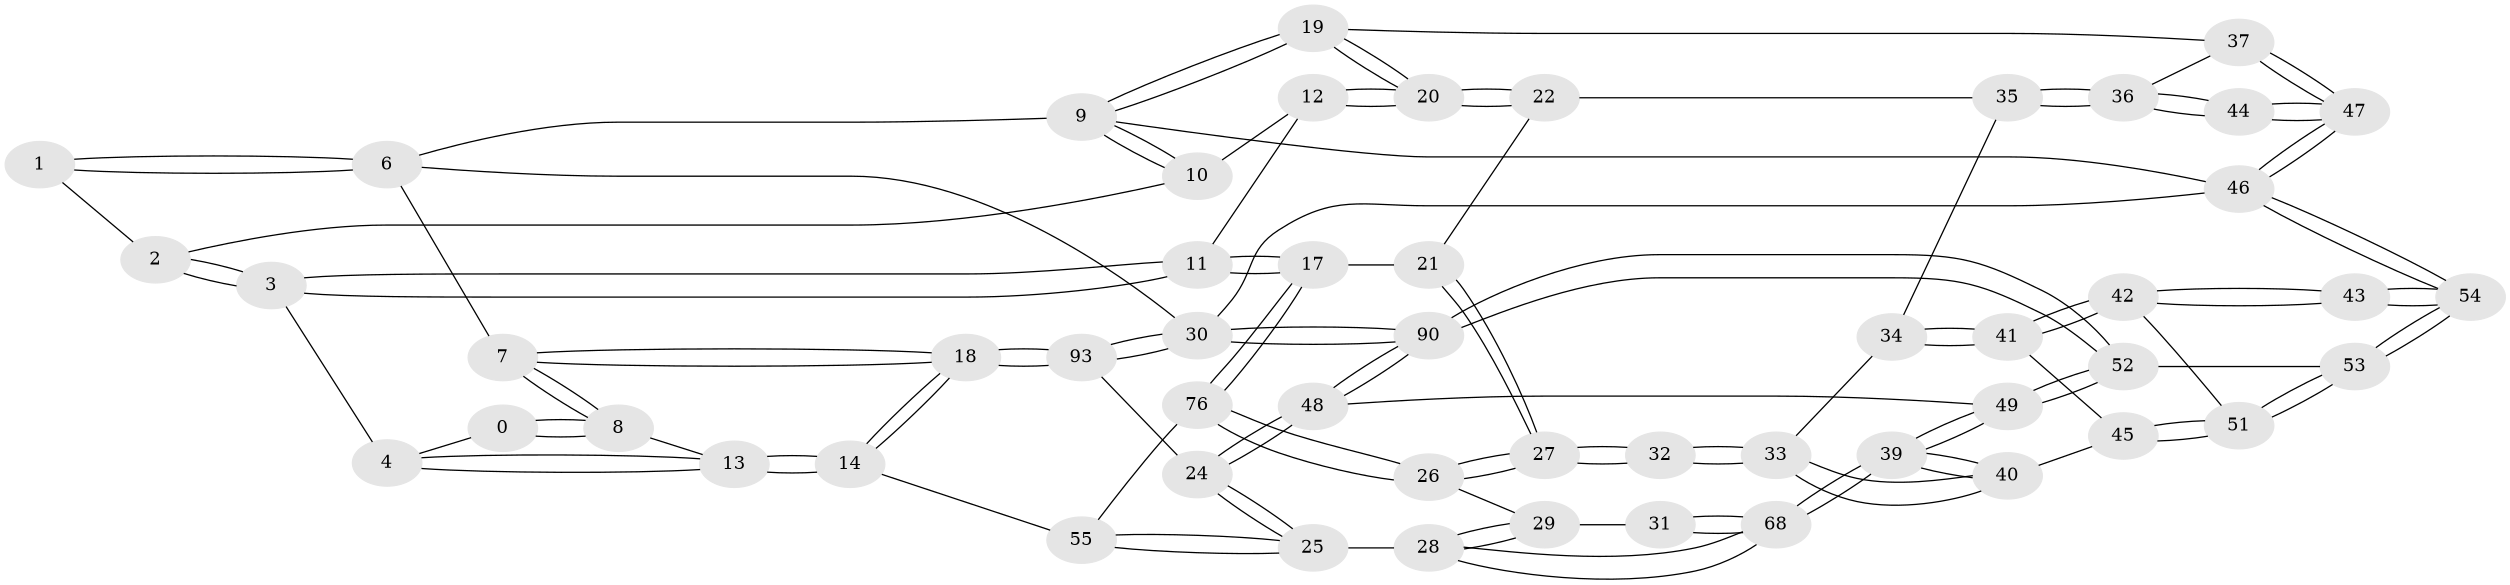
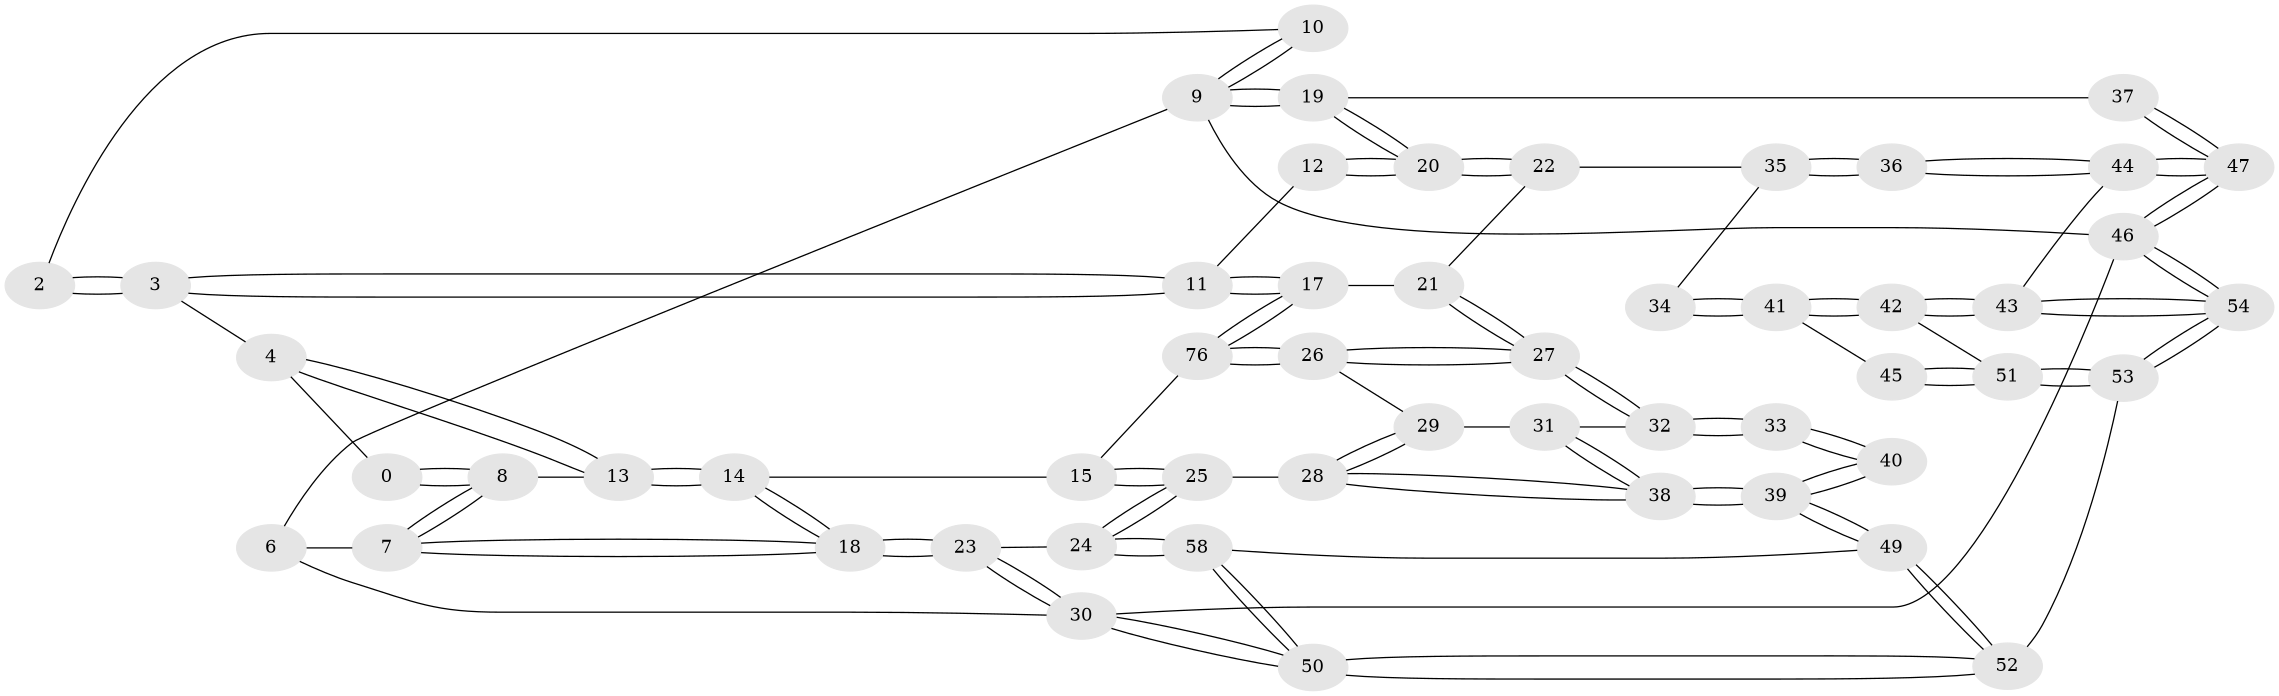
(2181, 70) -> none
(1262, 133) -> none
(40, 165) -> none
none -> (2056, 243)
(1429, 336) -> (1313, 667)
(1082, 358) -> (966, 548)
(1842, 388) -> none
(1313, 406) -> (1197, 548)
none -> (1603, 427)
(2065, 456) -> none
(1776, 525) -> (1660, 496)
(1082, 540) -> (1082, 477)
